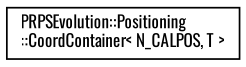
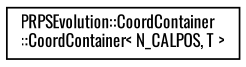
(123, 33) -> (123, 33)
